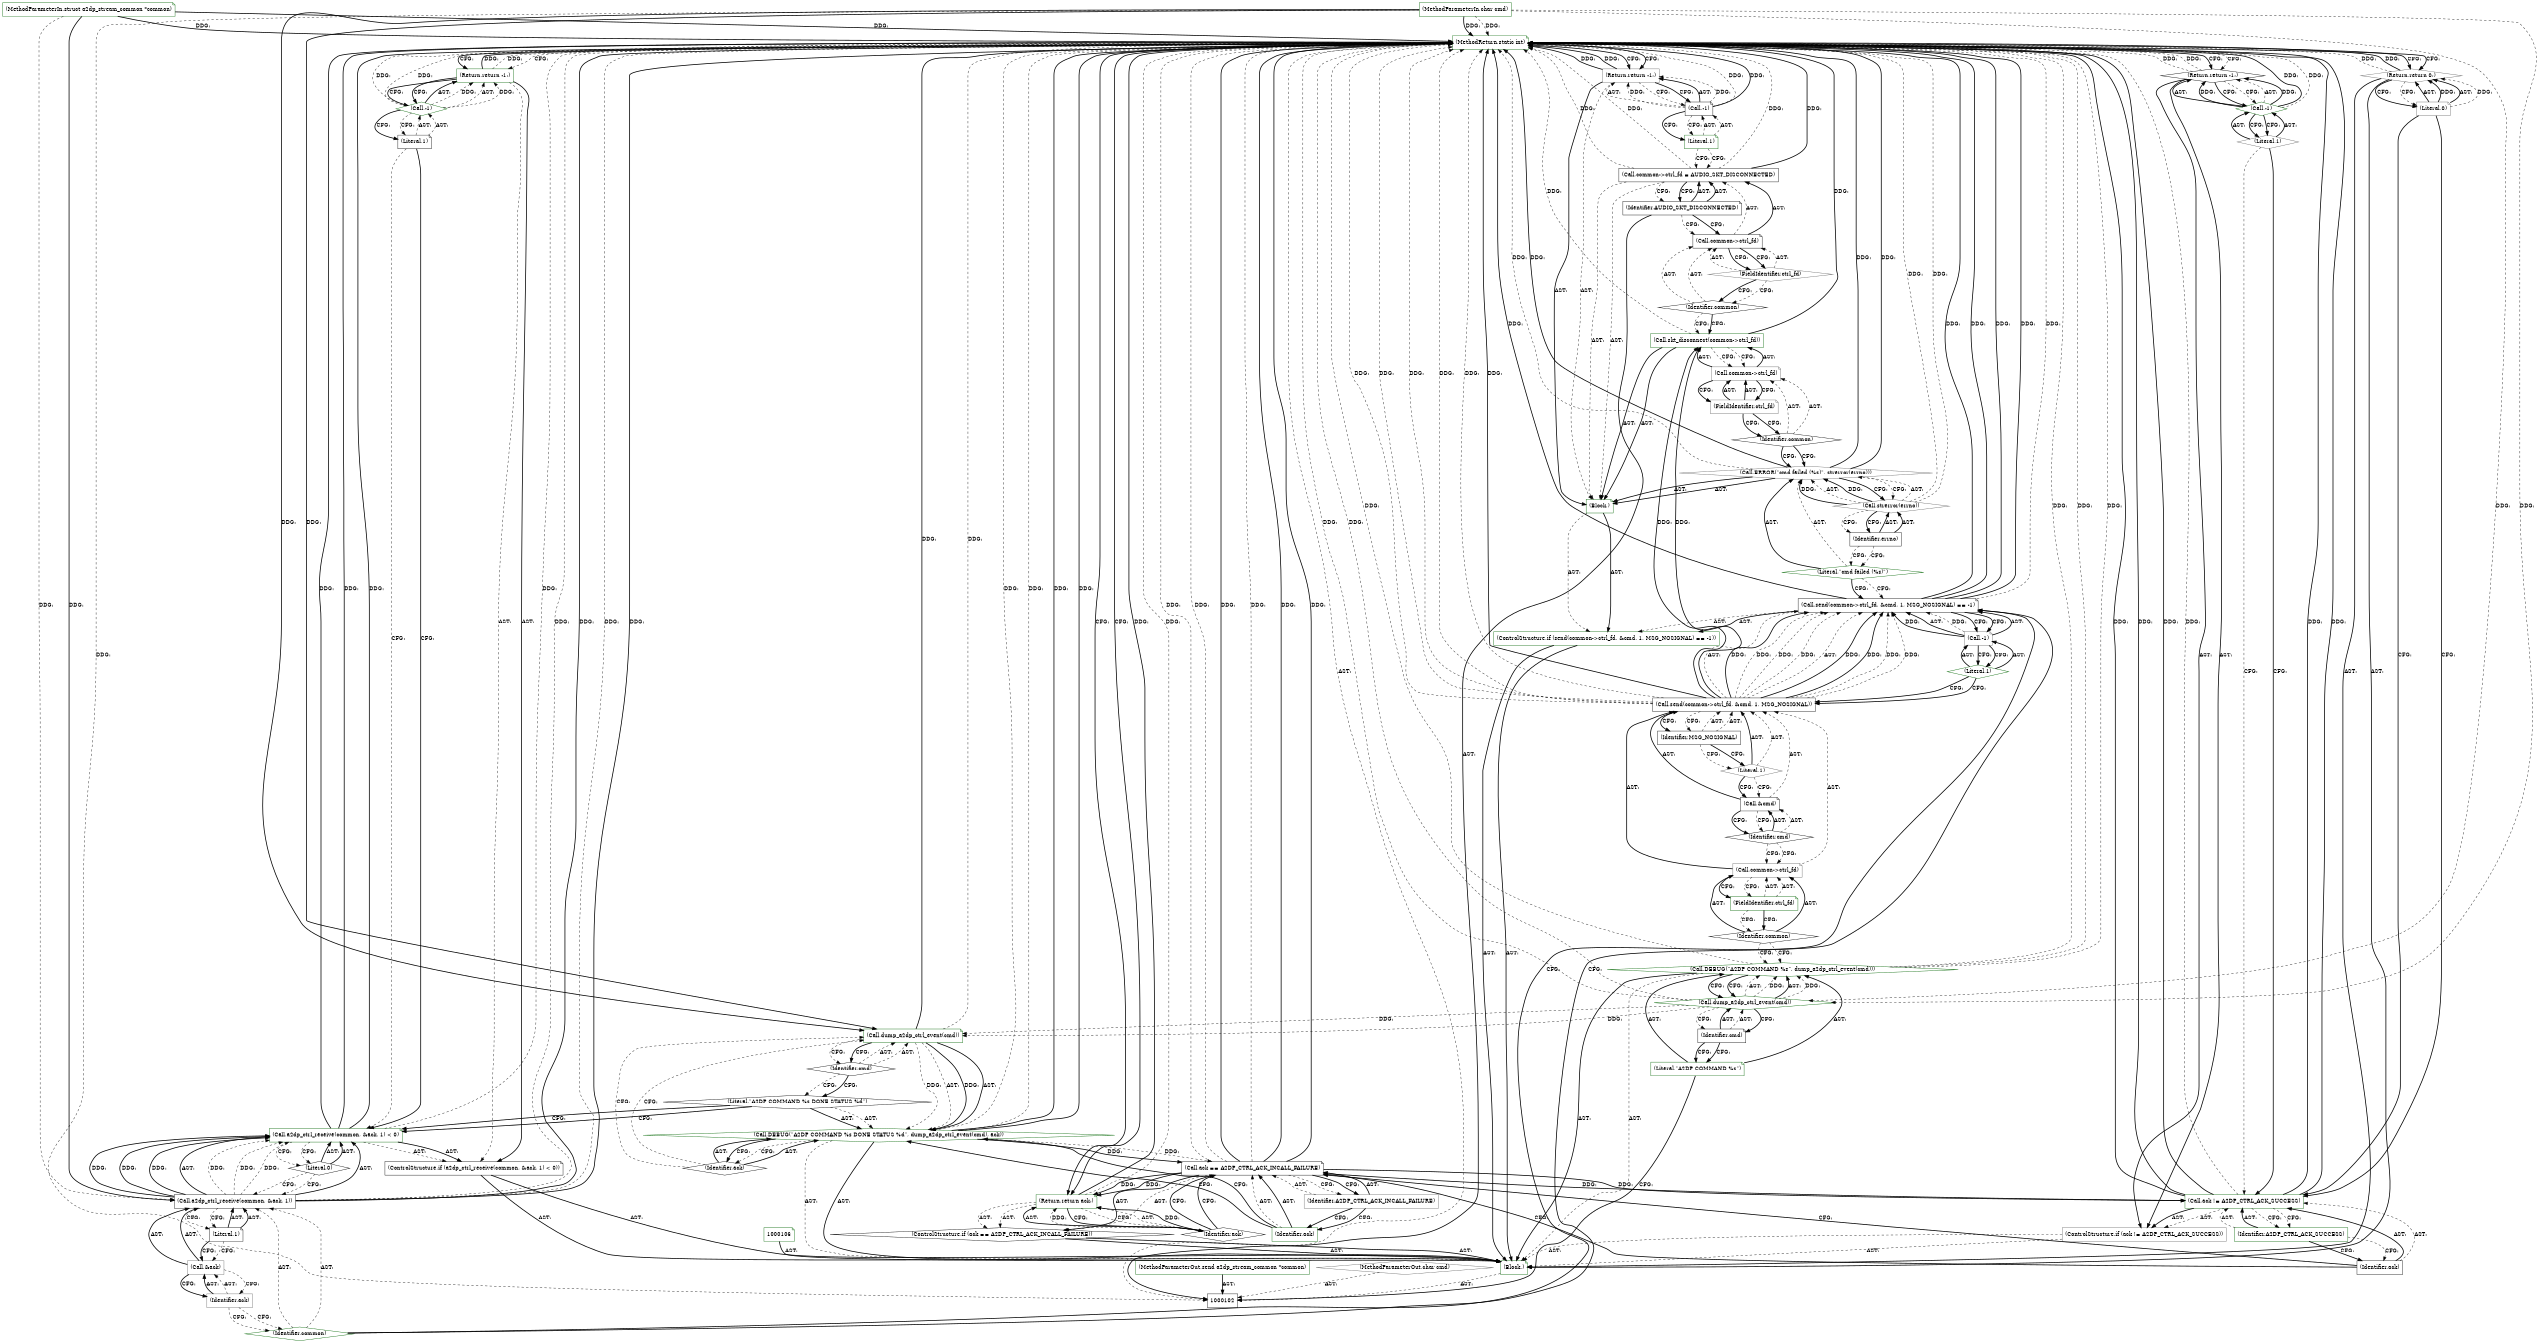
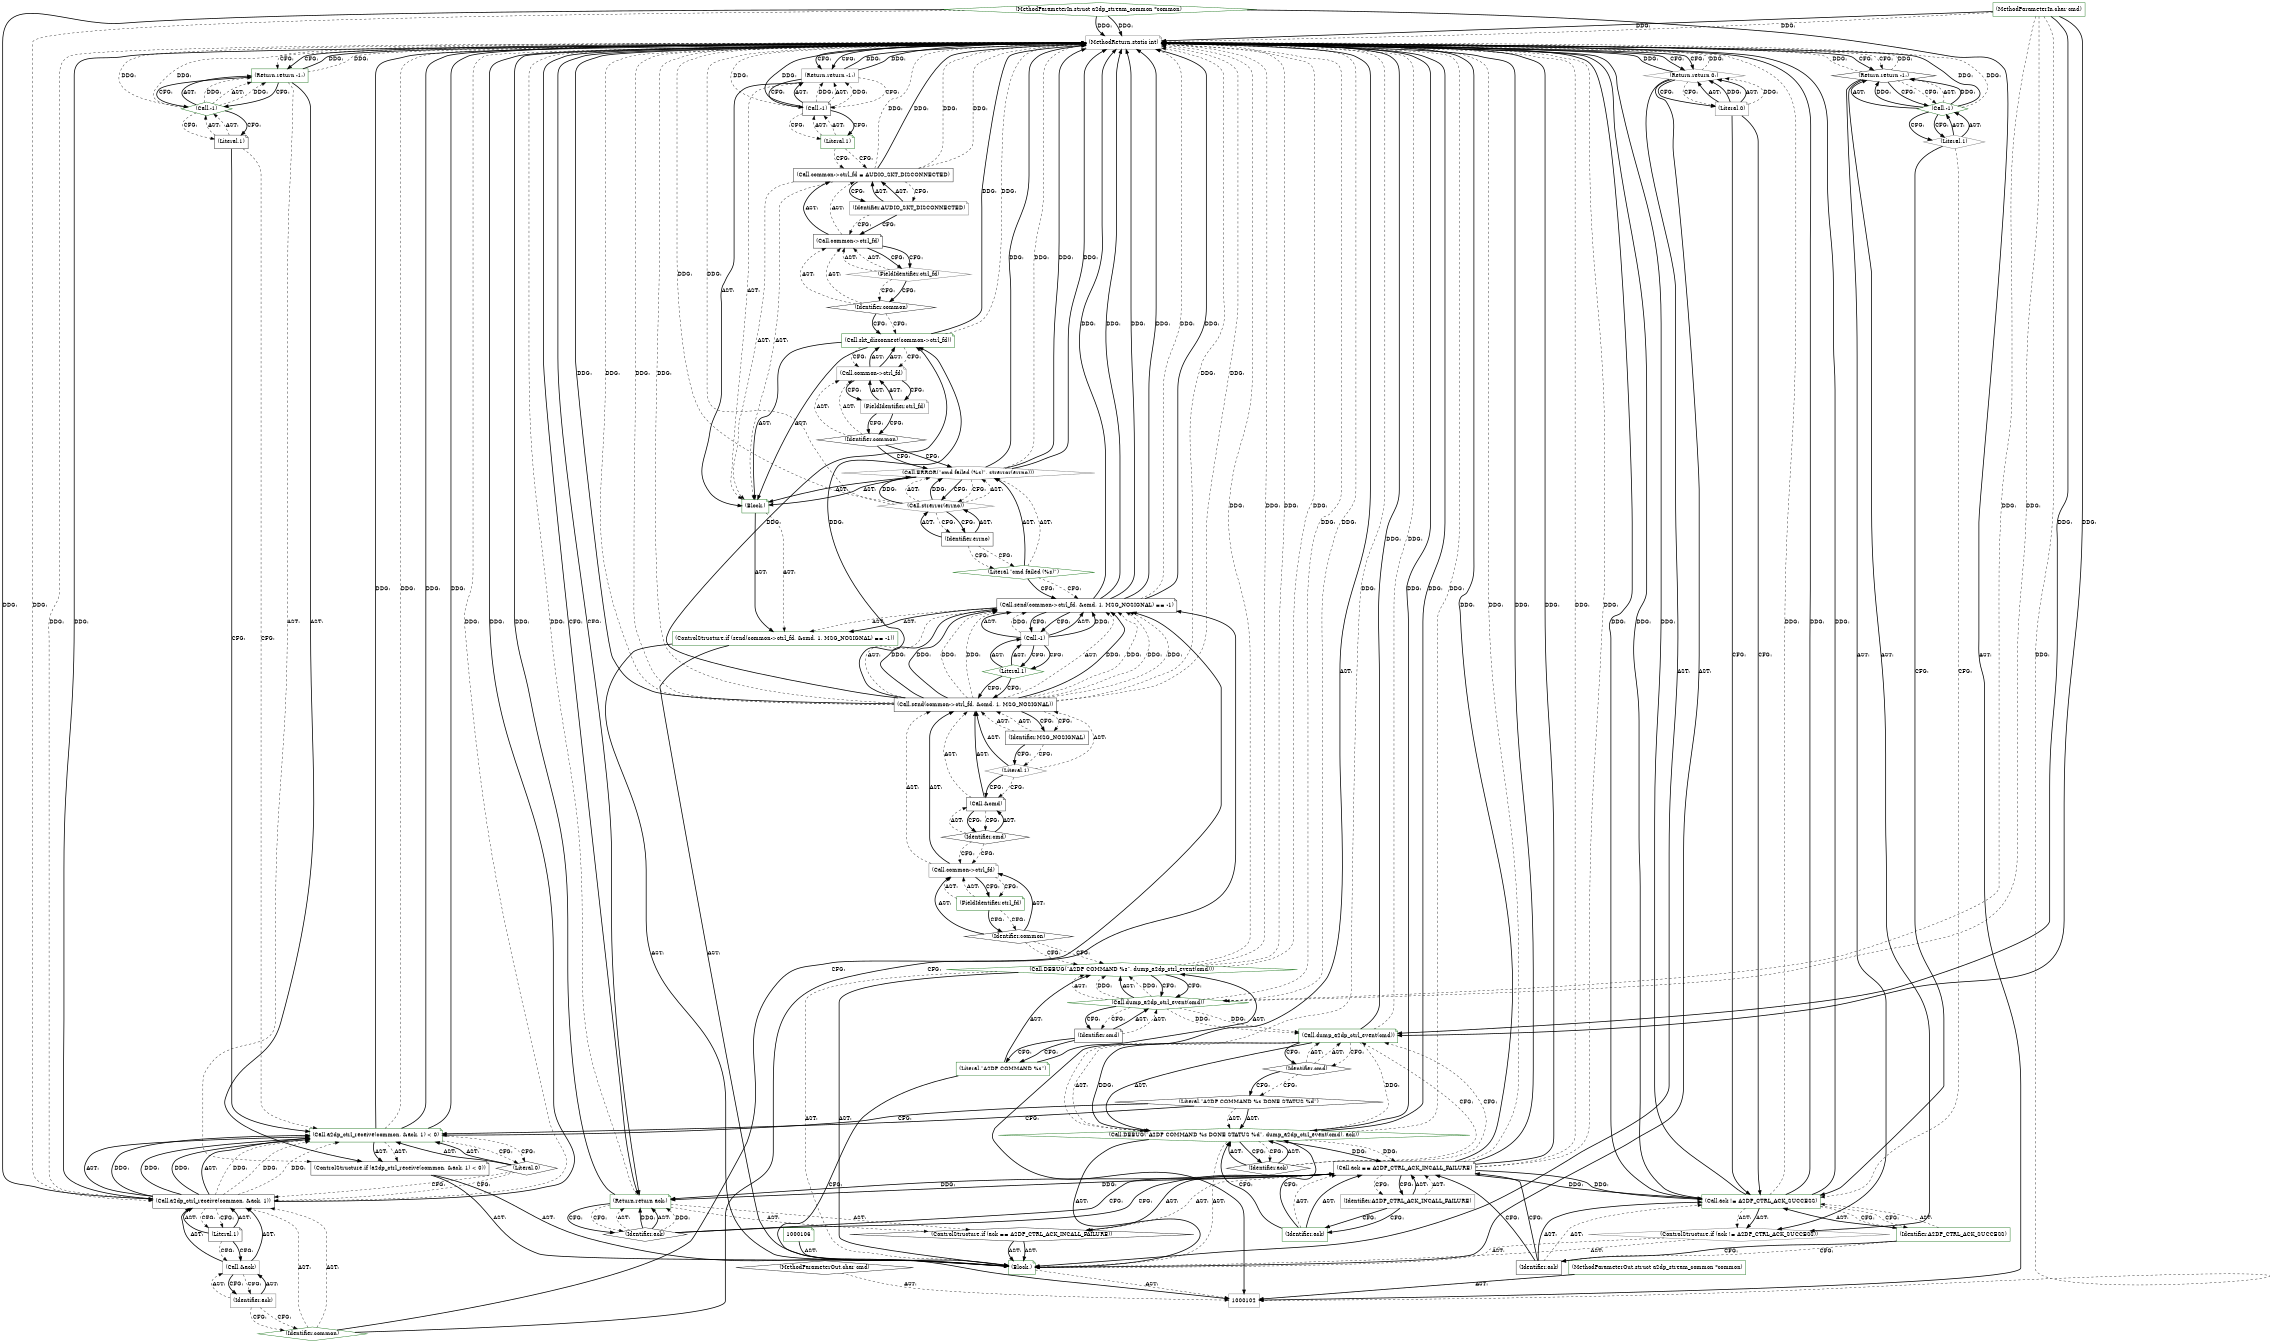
(89, 10) -> (1099, 10)
(1490, 43) -> (1124, 43)
(1682, 208) -> (909, 208)
(1707, 341) -> (898, 341)
(1366, 779) -> (1341, 790)
(1465, 844) -> (1981, 668)
(2144, 1235) -> (1739, 1235)
(1223, 1268) -> (1657, 1268)
(1405, 1268) -> (825, 1268)
(1223, 1301) -> (1244, 1301)
